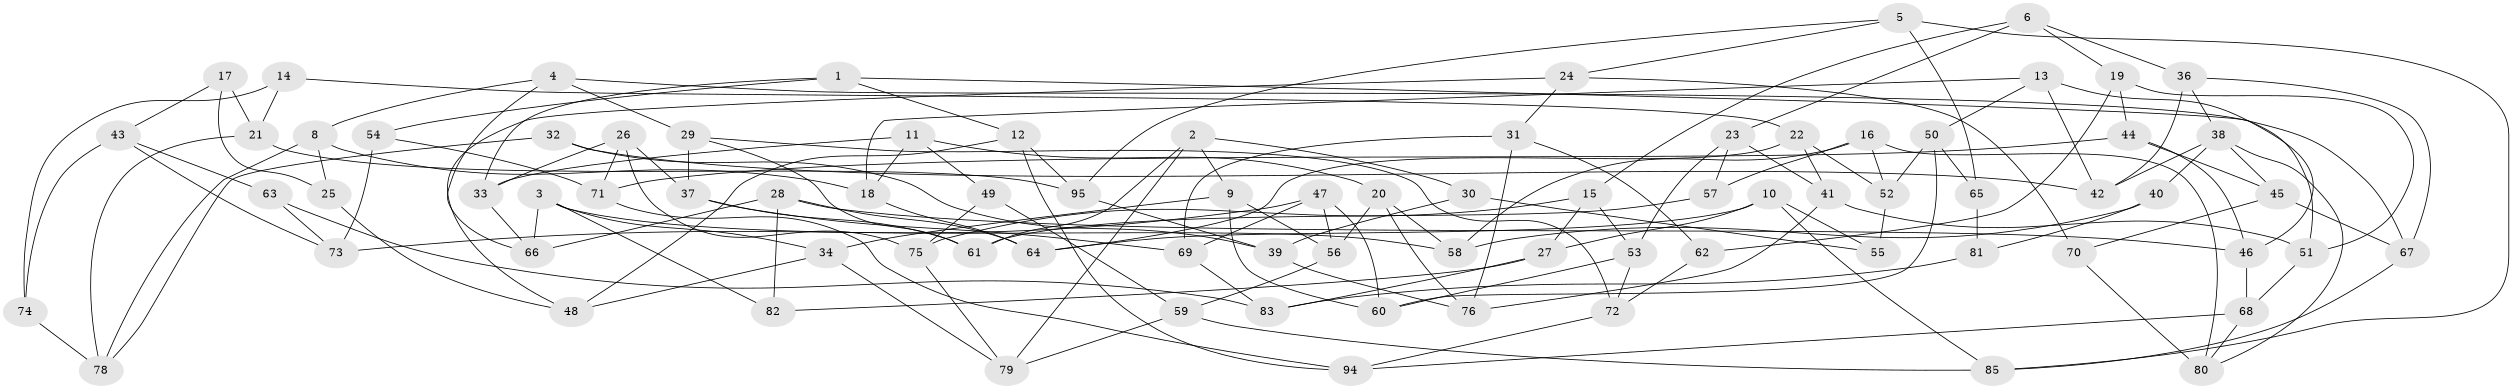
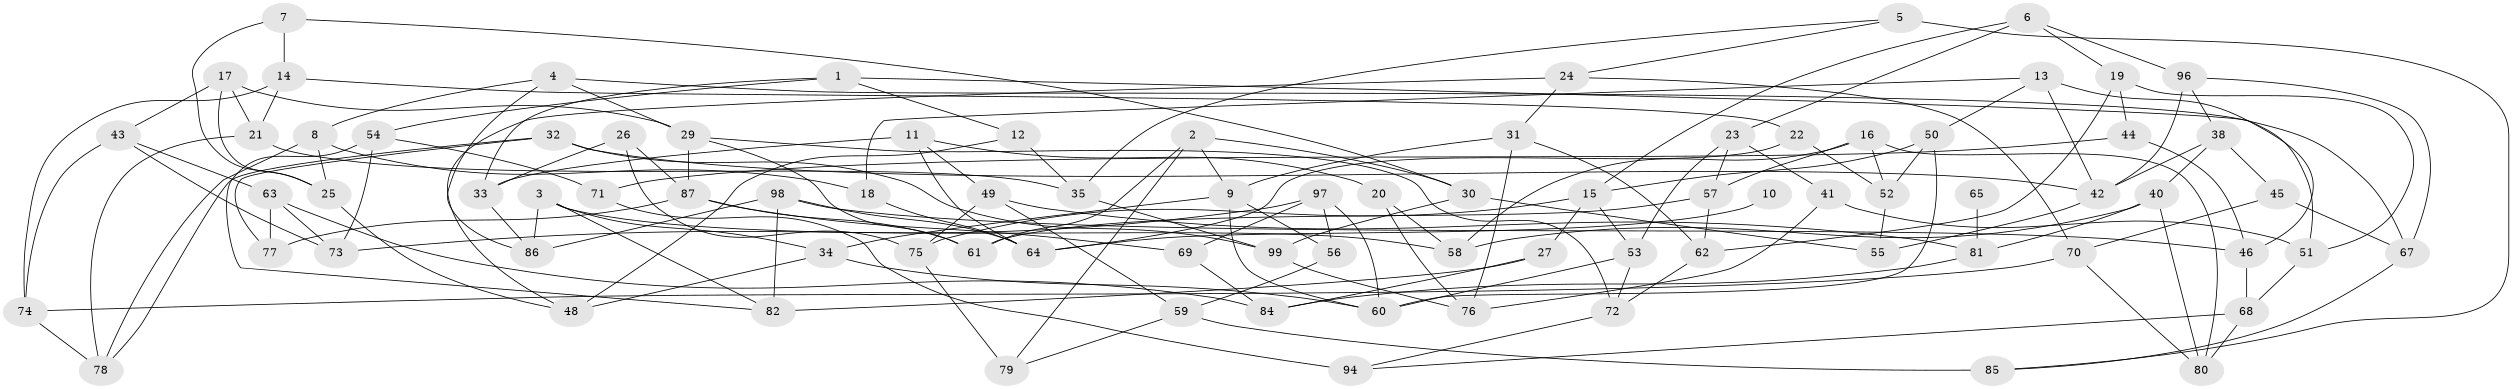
none -> (284, 18)
(2185, 77) -> (2185, 77)
(1949, 94) -> none
none -> (456, 108)
(1312, 147) -> (1394, 152)
(2204, 164) -> none
(611, 165) -> none
(891, 165) -> (951, 200)
(1813, 165) -> none
(1955, 165) -> (1809, 167)
(688, 194) -> (688, 194)
(778, 194) -> (778, 194)
(1079, 194) -> (1079, 194)
(1321, 194) -> (1321, 194)
(1357, 224) -> none
none -> (1707, 224)
(1824, 224) -> (2018, 221)
none -> (1483, 226)
(1613, 237) -> none
none -> (270, 253)
(532, 253) -> (532, 253)
(1276, 253) -> (1276, 253)
(2341, 255) -> (2179, 283)
none -> (384, 280)
(1875, 289) -> none
none -> (1001, 294)
(917, 312) -> (1167, 287)
(1267, 312) -> (1267, 312)
(1135, 316) -> none
